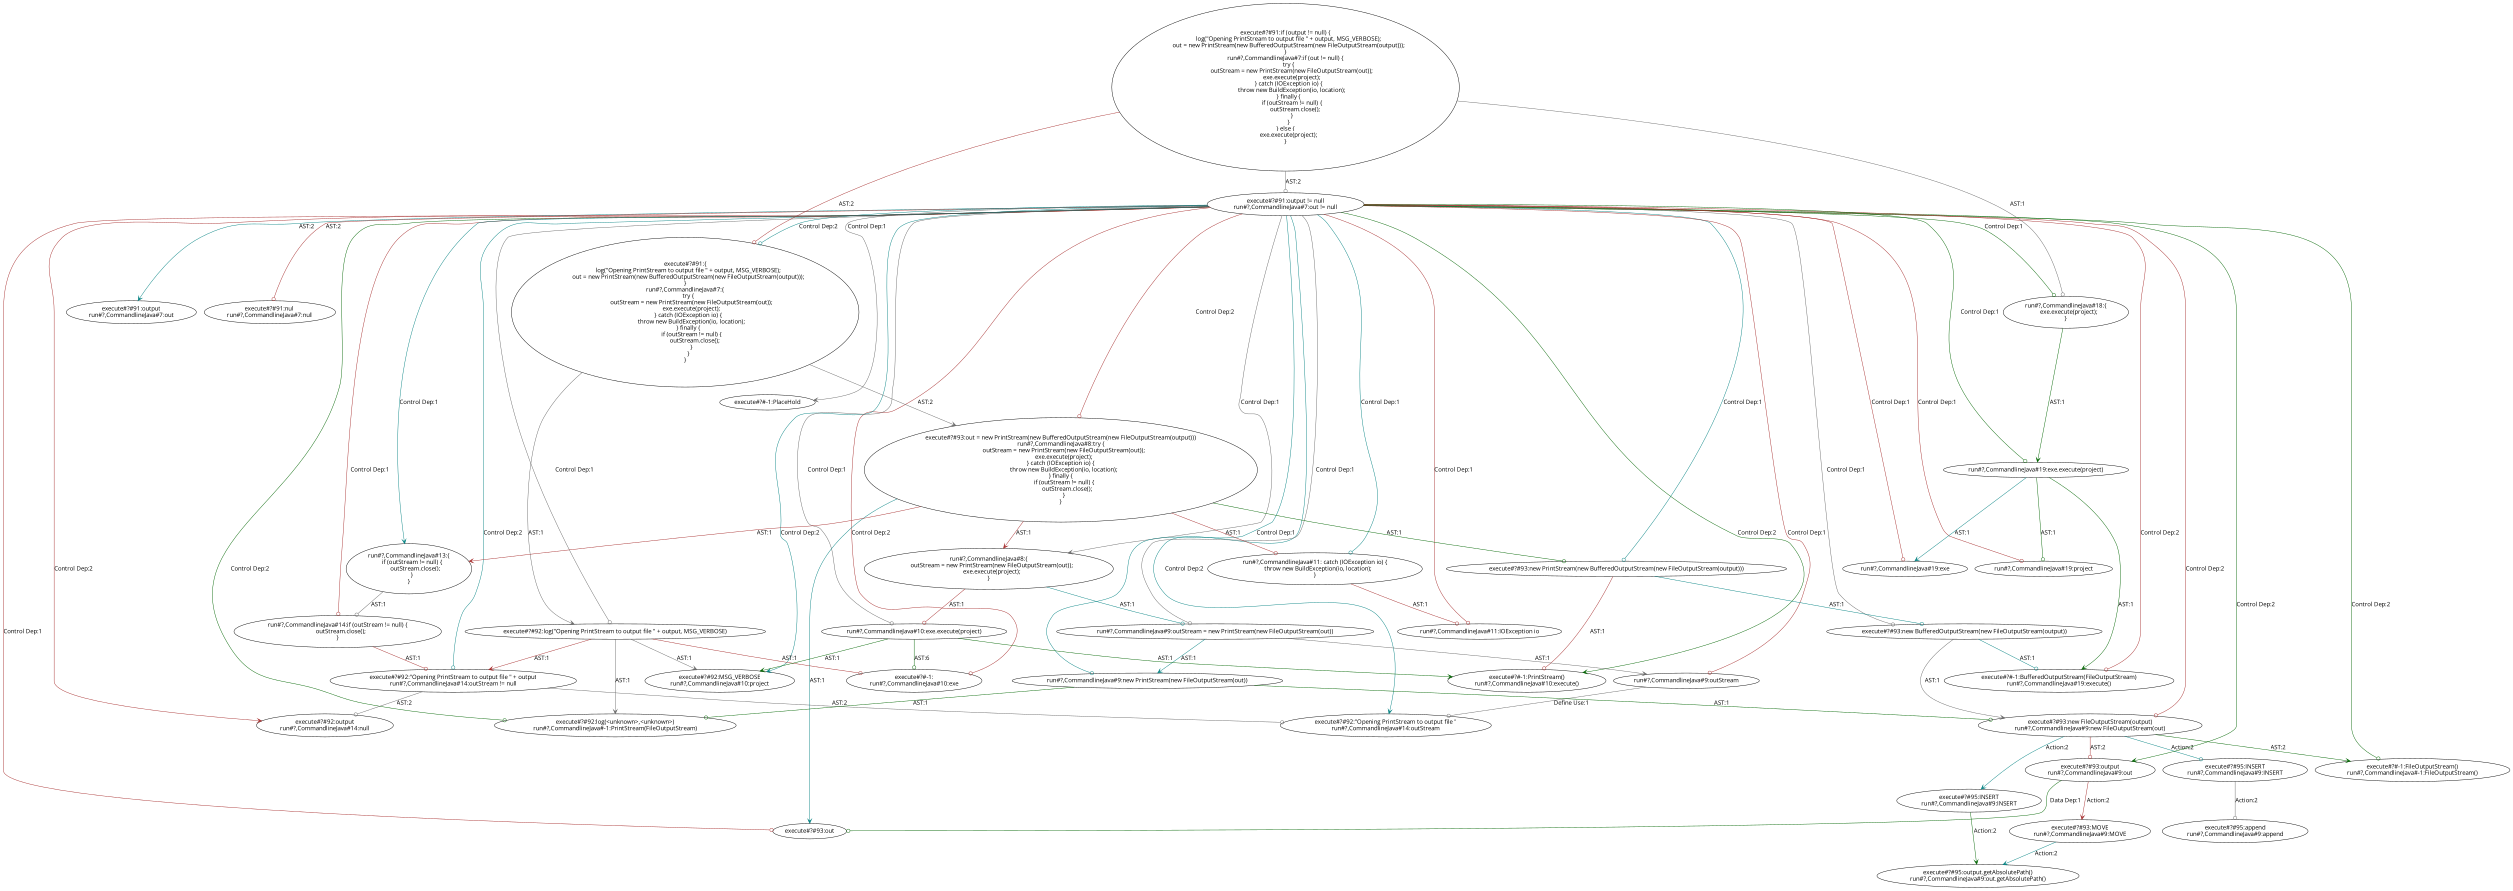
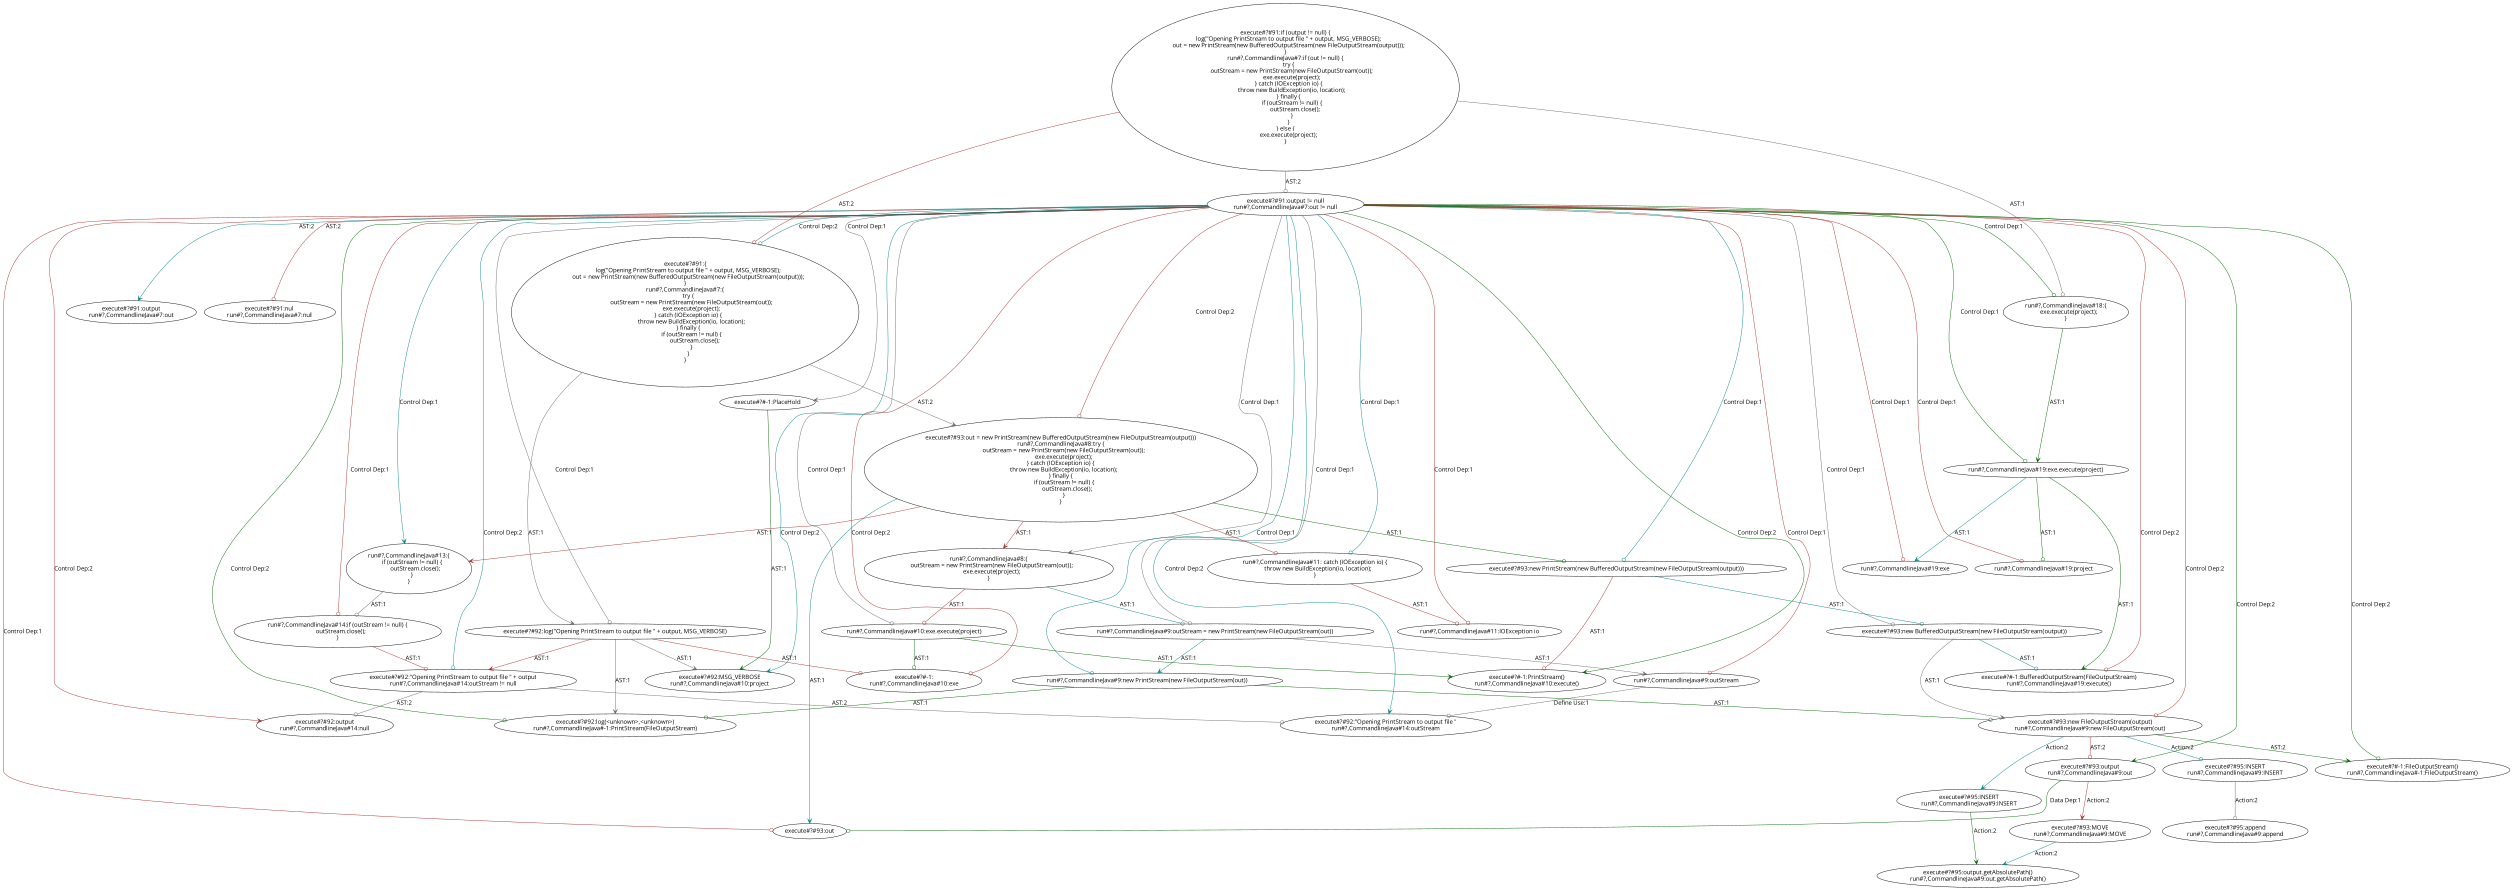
(826, 655) -> (771, 545)
(922, 658) -> (922, 658)
